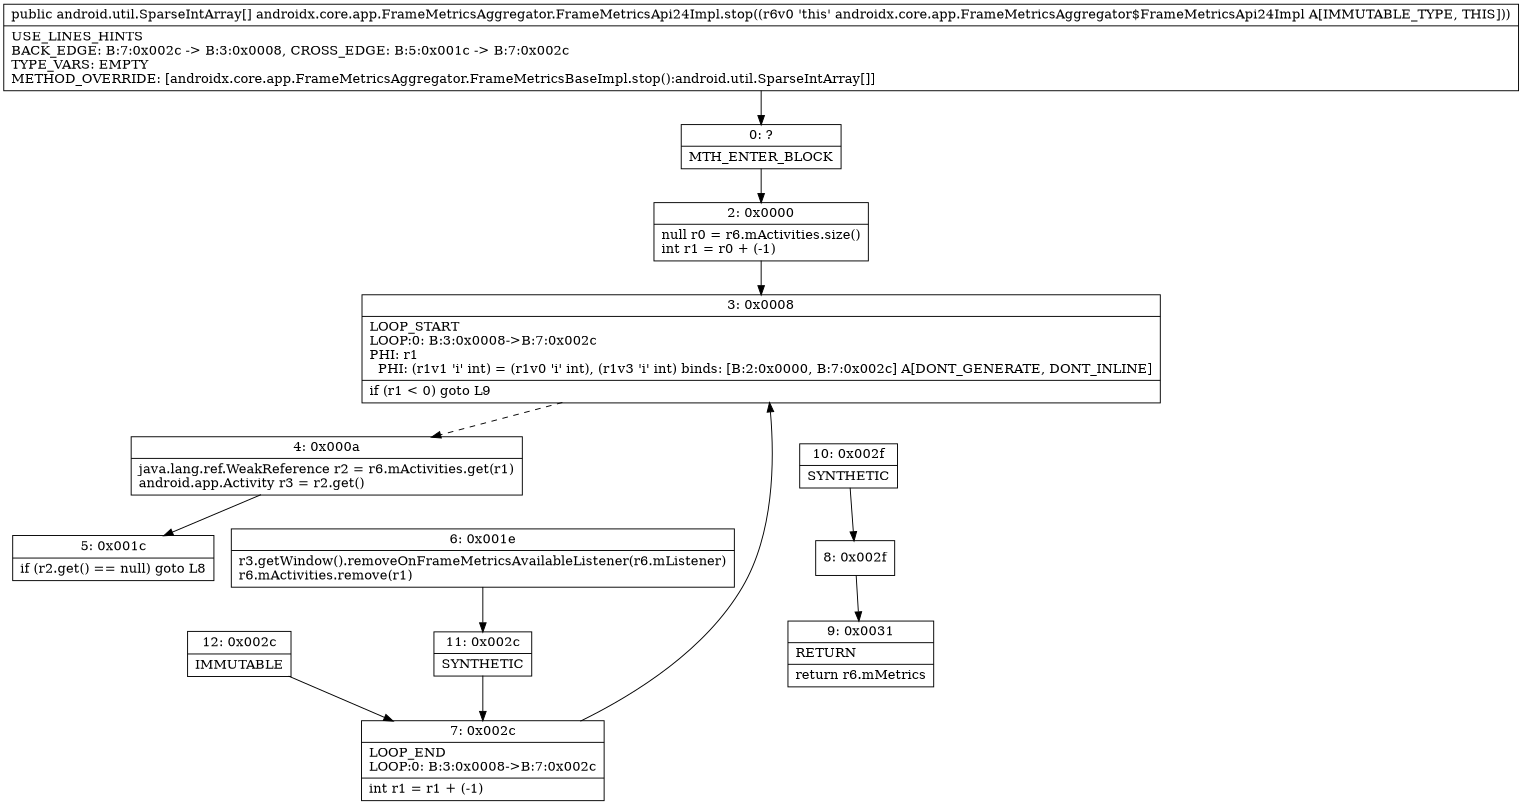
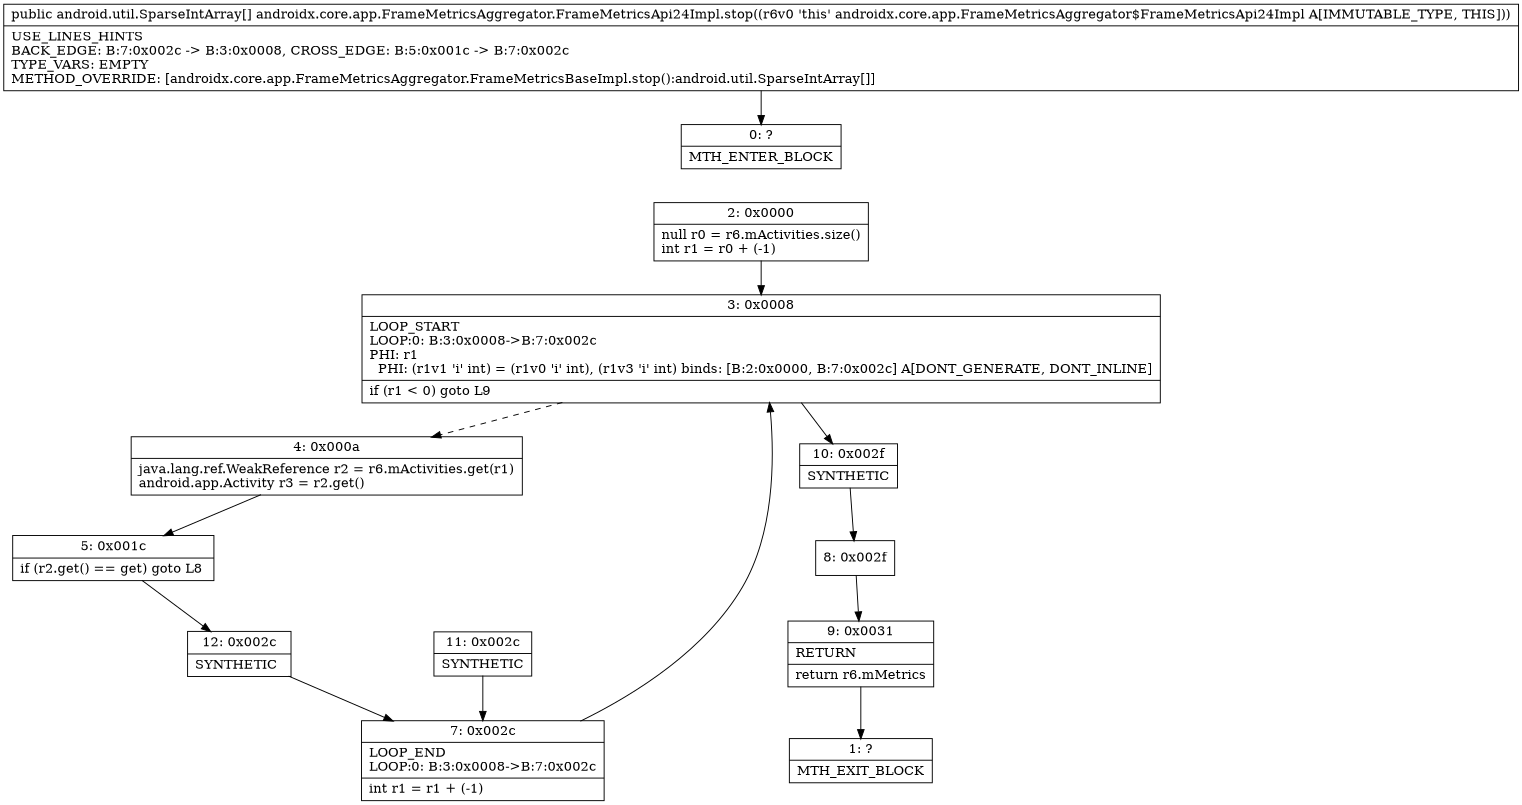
(761, 181) -> none
none -> (814, 420)
(483, 558) -> none
(113, 569) -> (111, 569)
none -> (172, 603)
(239, 665) -> (236, 665)
none -> (861, 761)
